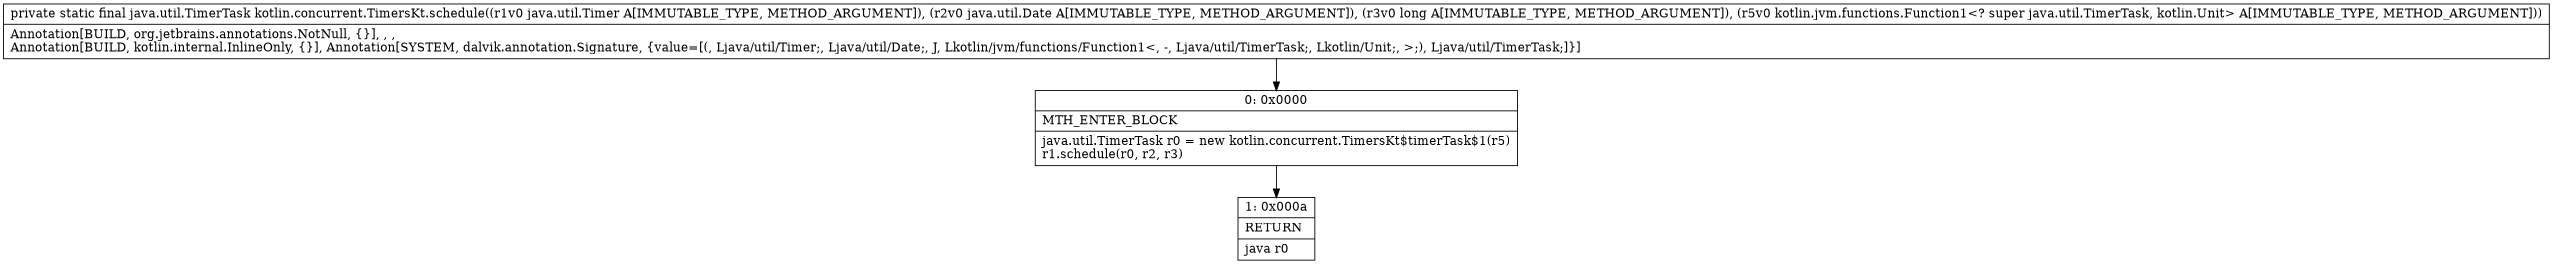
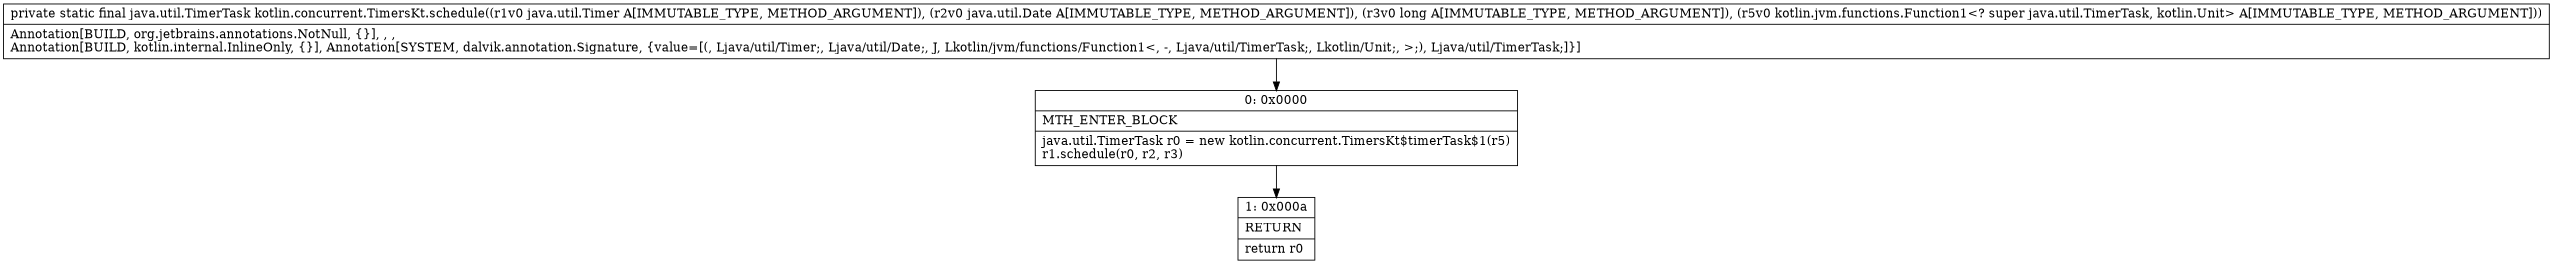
(1267, 249) -> (1275, 249)
